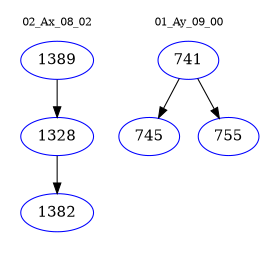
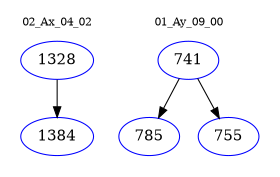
(57, 23) -> (57, 23)
(57, 60) -> none
(149, 137) -> (149, 137)
(57, 213) -> (57, 137)
